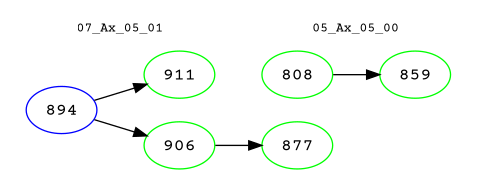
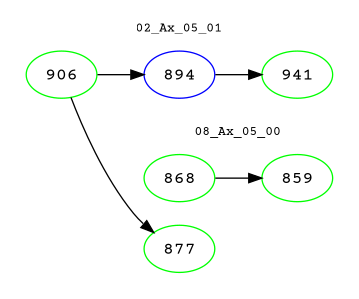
(120, 28) -> (179, 28)
(356, 28) -> (238, 132)
(179, 75) -> (297, 75)
(297, 75) -> (179, 178)
(114, 126) -> (114, 75)
